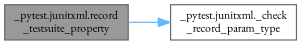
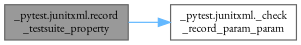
(234, 22) -> (234, 22)
